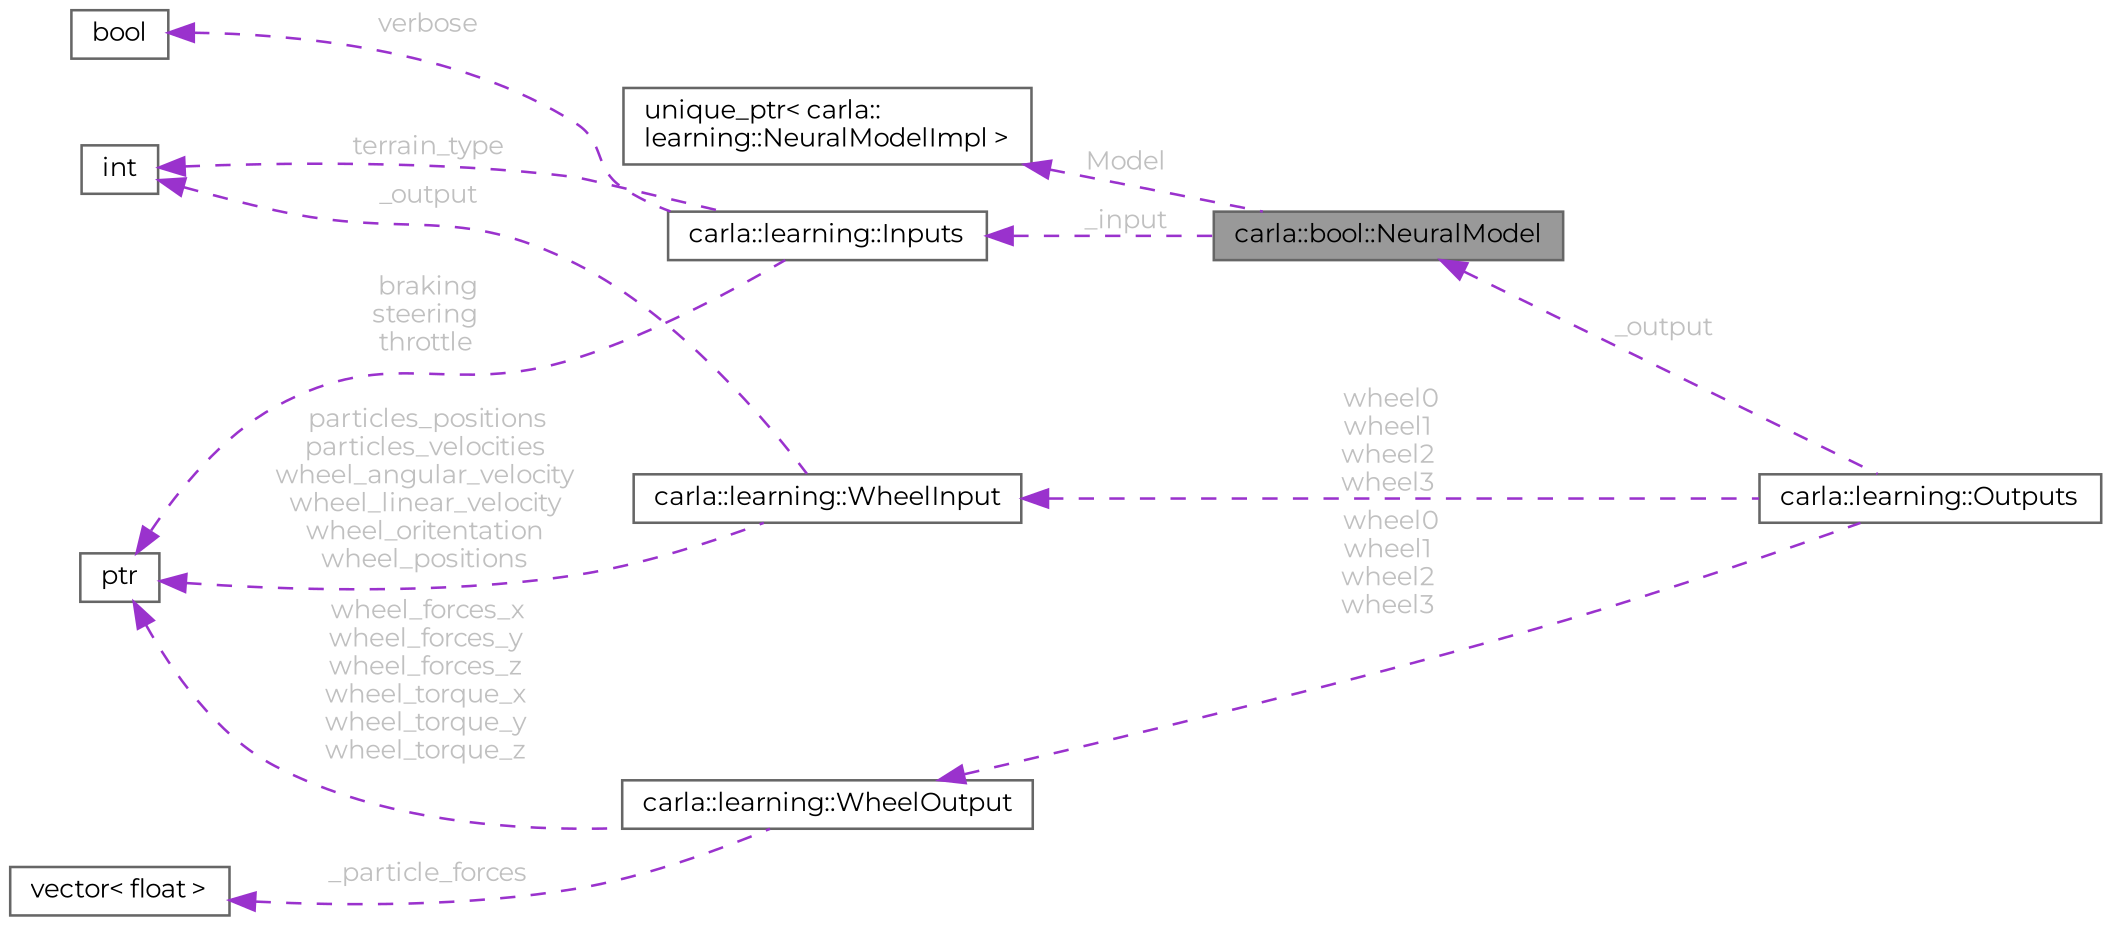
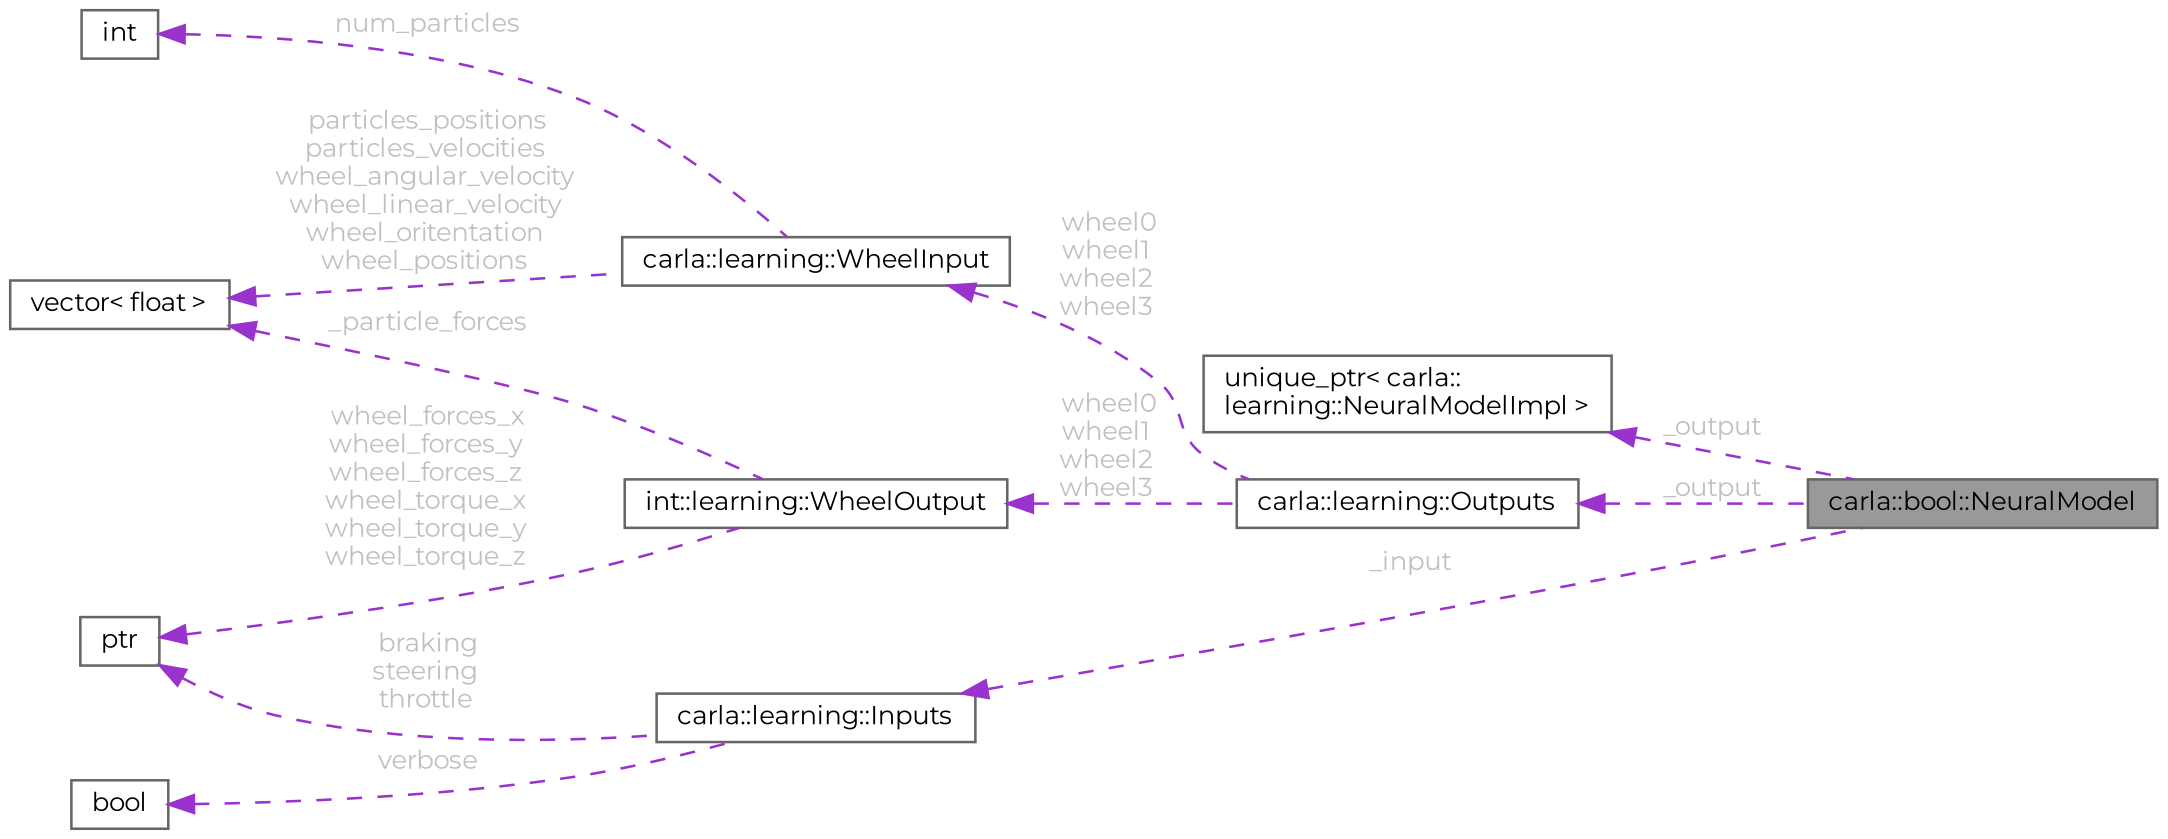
(1123, 163) -> (1710, 428)
(456, 167) -> none
(426, 196) -> (426, 26)
(1671, 373) -> (1706, 504)
(479, 585) -> (438, 285)
(827, 805) -> (816, 504)
